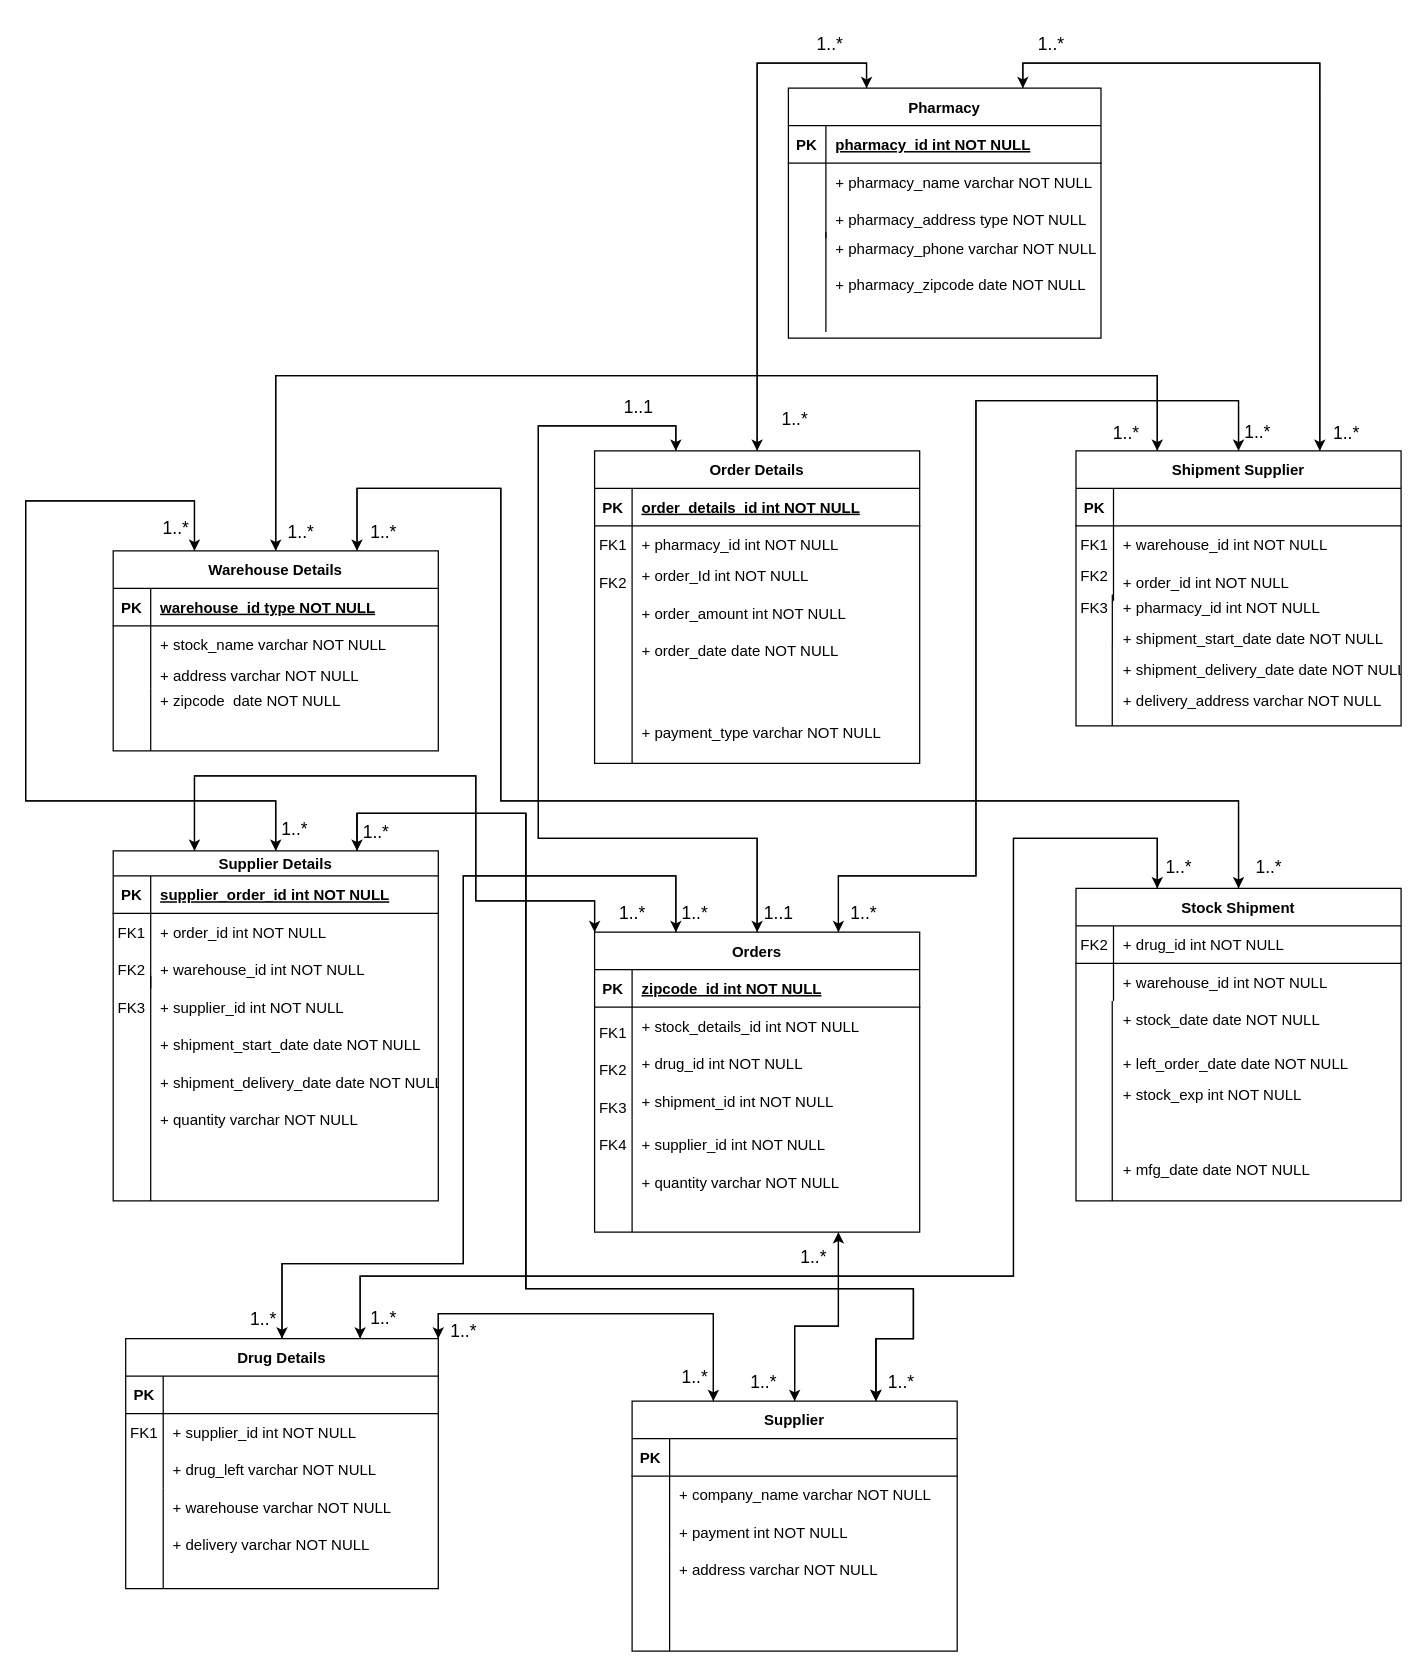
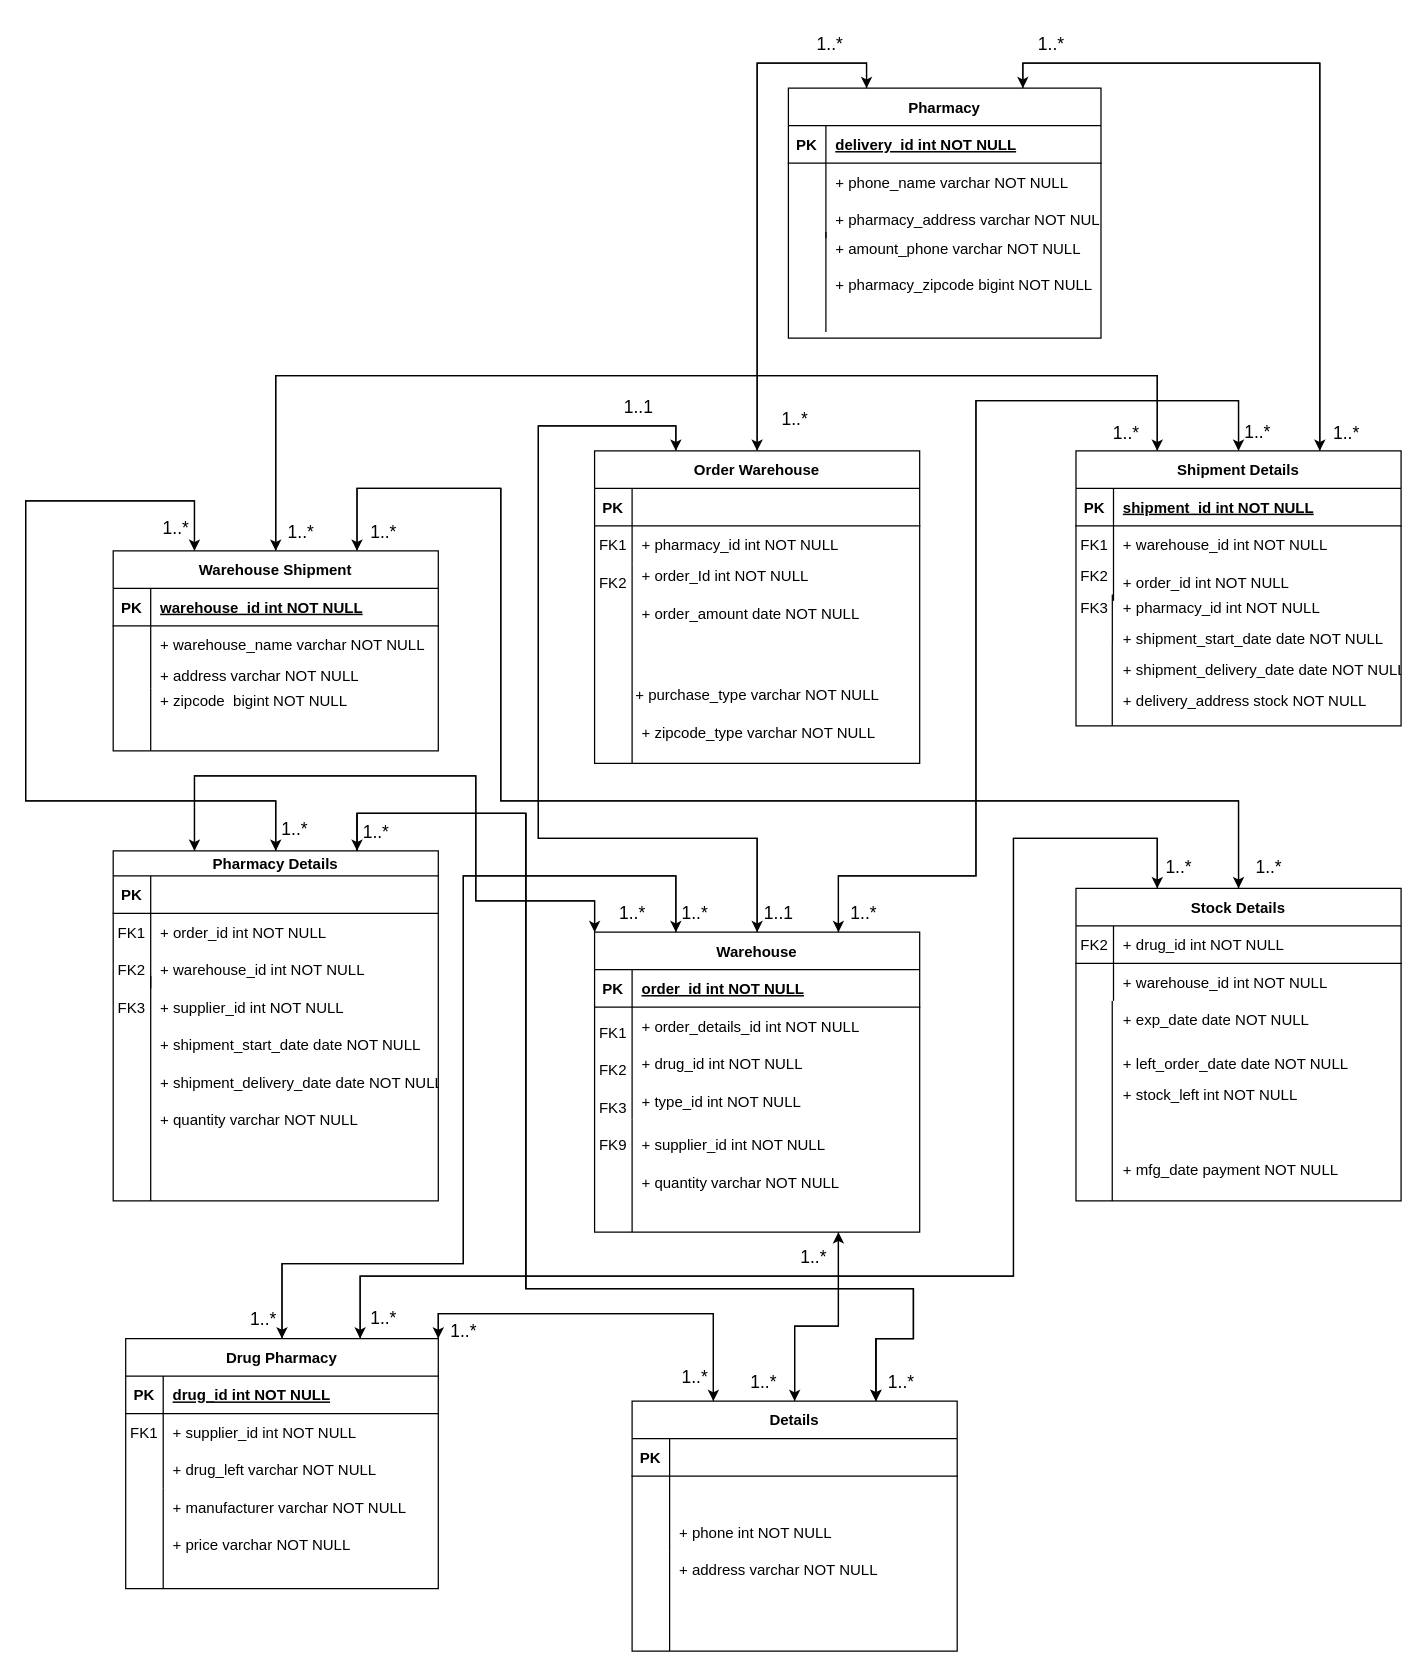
(928, 145) -> (924, 145)
(962, 183) -> (949, 183)
(962, 220) -> (974, 220)
(966, 249) -> (957, 249)
(960, 285) -> (964, 285)
(756, 470) -> (756, 470)
(1238, 470) -> (1238, 470)
(776, 507) -> none
none -> (1257, 507)
(275, 570) -> (275, 570)
(263, 608) -> (257, 608)
(745, 614) -> (751, 614)
(274, 645) -> (291, 645)
(776, 651) -> none
none -> (769, 694)
(251, 701) -> (256, 701)
(1258, 701) -> (1249, 701)
(764, 733) -> (762, 733)
(275, 864) -> (275, 864)
(294, 894) -> none
(1238, 908) -> (1238, 908)
(756, 951) -> (756, 951)
(726, 989) -> (720, 989)
(1224, 1020) -> (1216, 1020)
(756, 1026) -> (756, 1026)
(1214, 1095) -> (1216, 1095)
(737, 1101) -> (722, 1101)
(613, 1145) -> (613, 1145)
(1216, 1170) -> (1228, 1170)
(281, 1358) -> (281, 1358)
none -> (301, 1394)
(794, 1420) -> (794, 1420)
(813, 1494) -> none
(282, 1508) -> (295, 1508)
(761, 1533) -> (753, 1533)
(274, 1545) -> (264, 1545)
